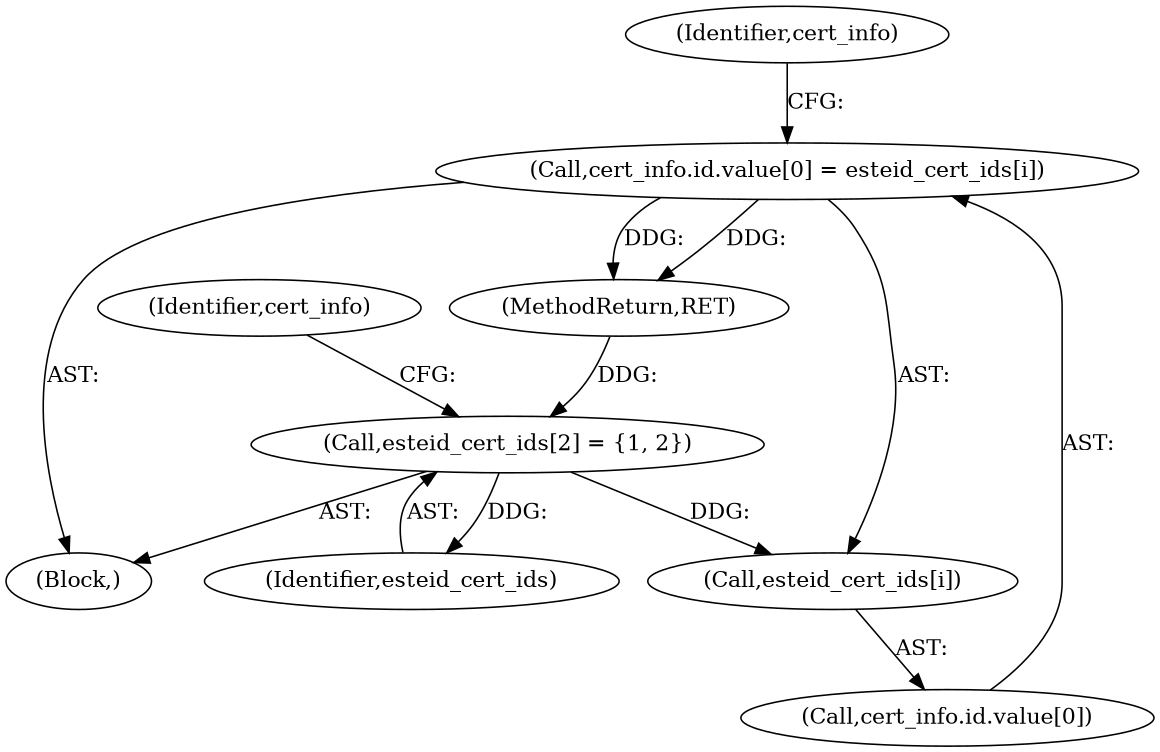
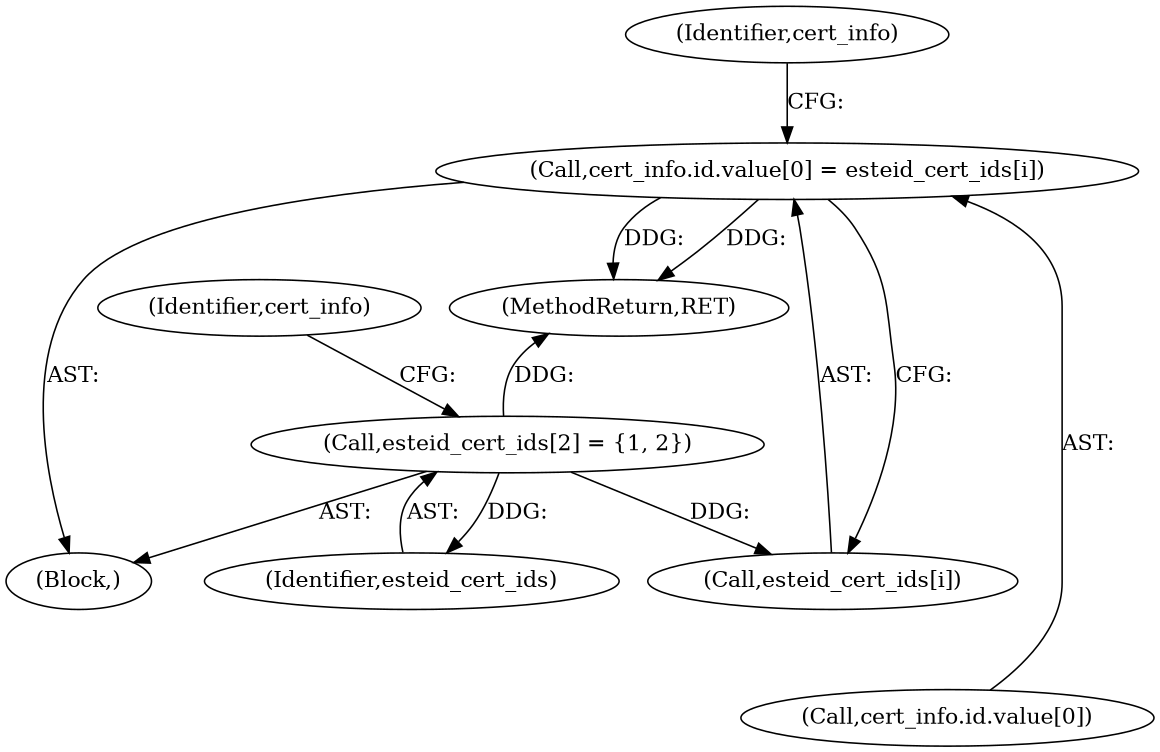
(591, 375) -> (509, 375)
(928, 376) -> (928, 376)
(885, 643) -> (819, 383)
